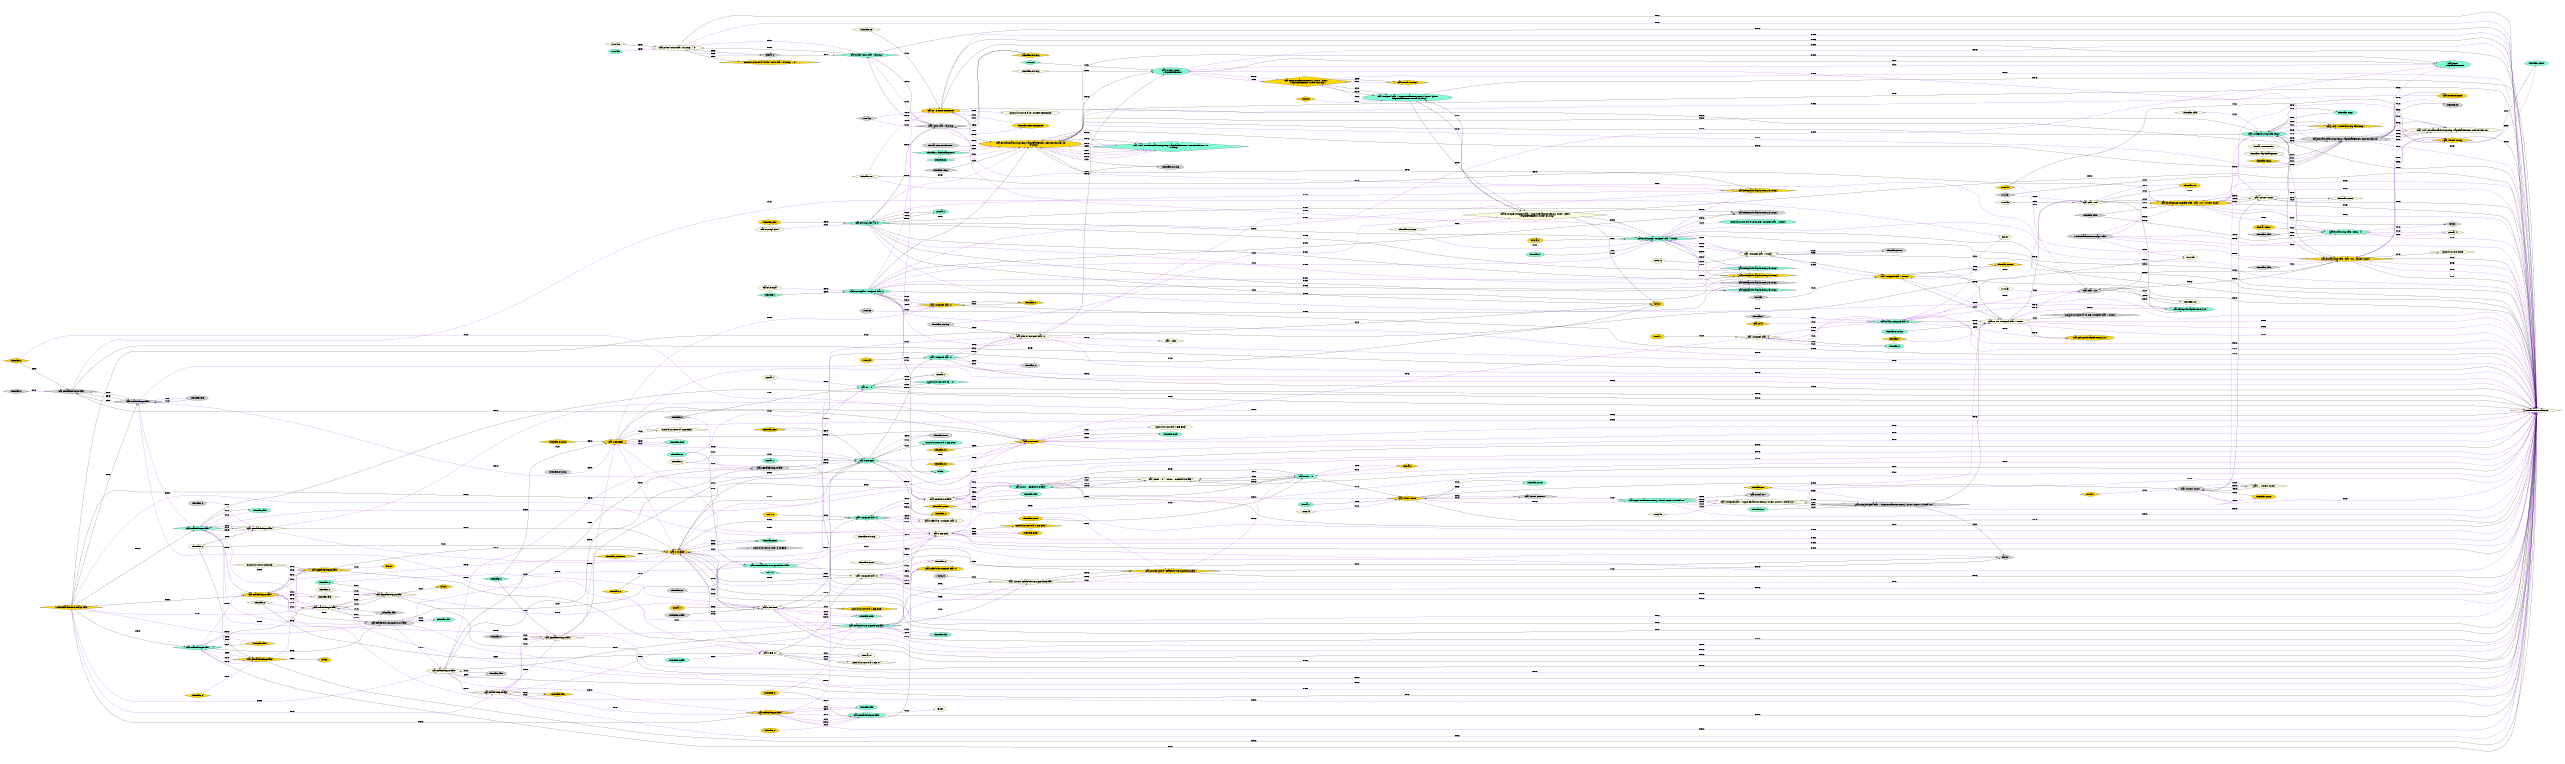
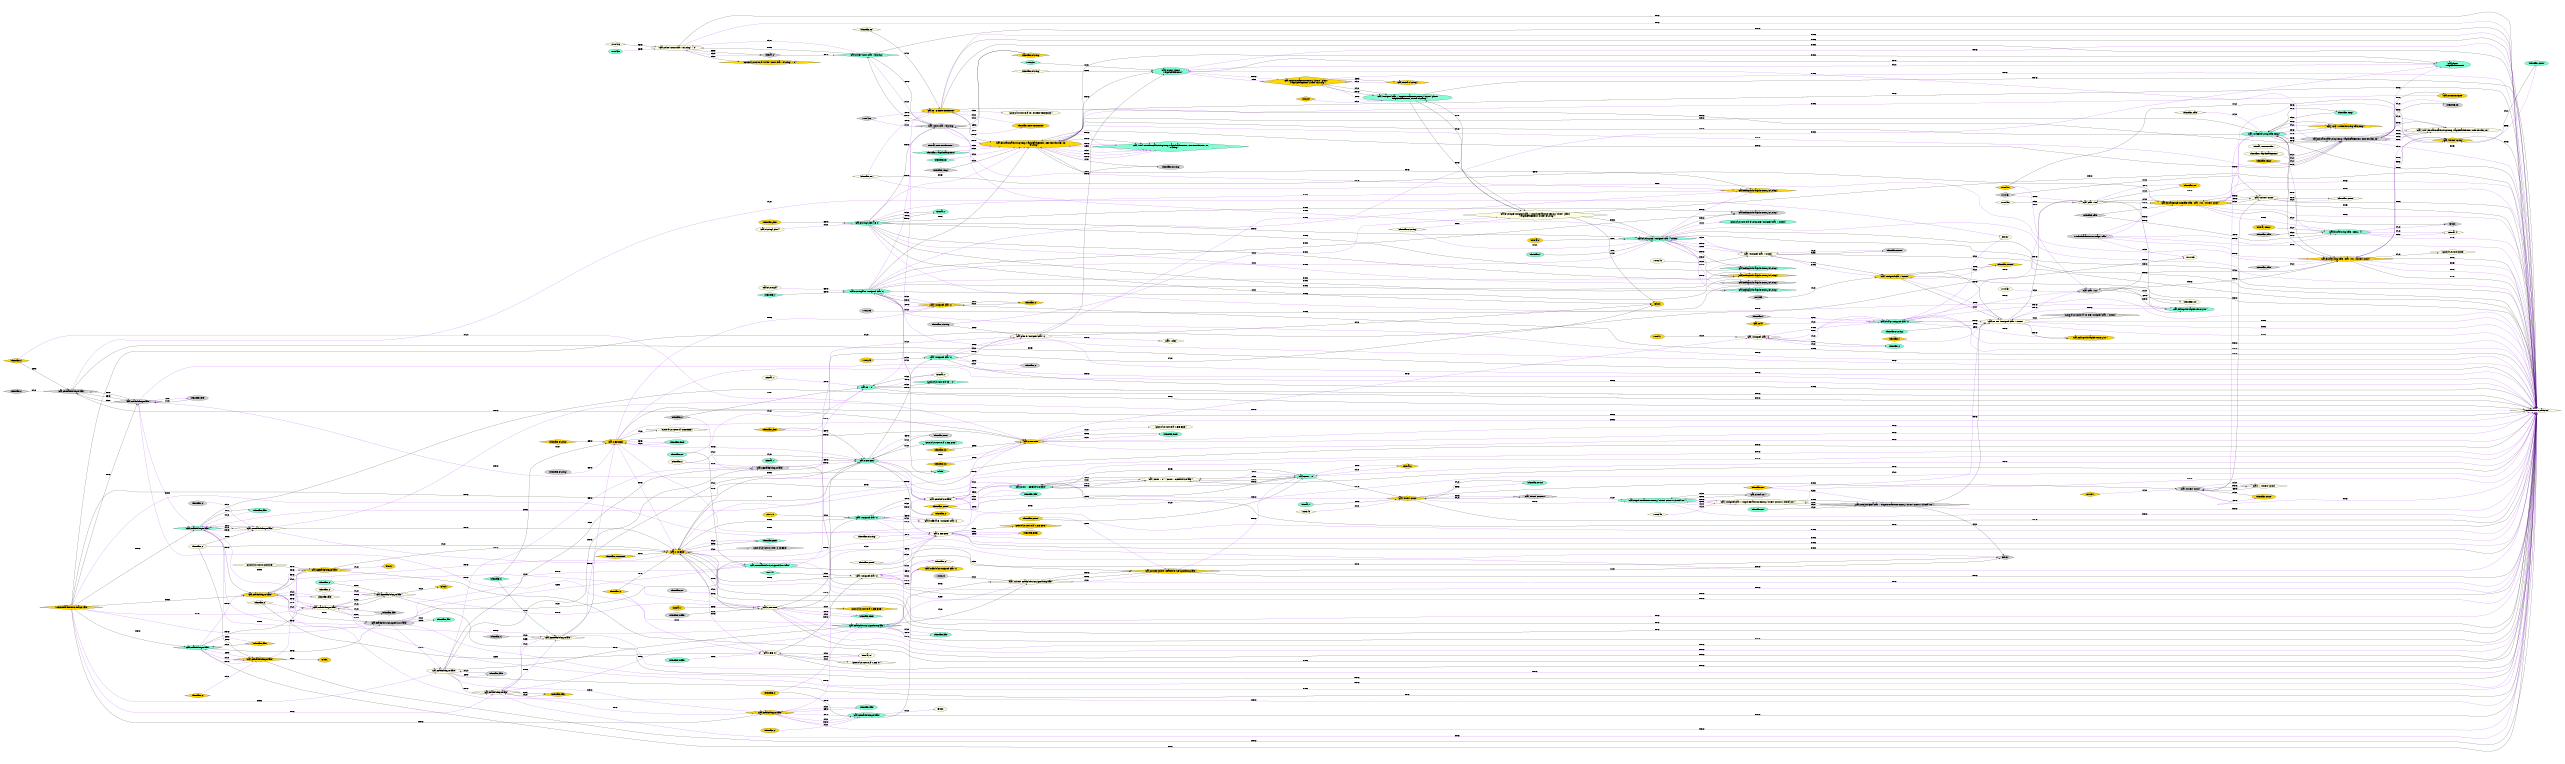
none -> (1709, 494)
none -> (572, 587)
